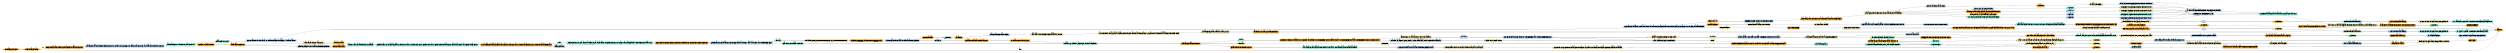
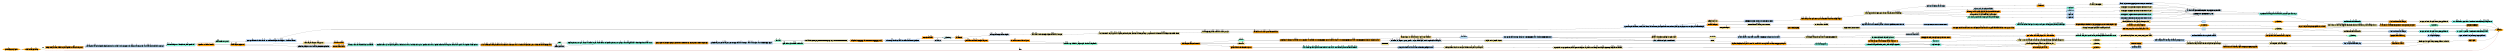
(1664, 37) -> (1664, 37)
